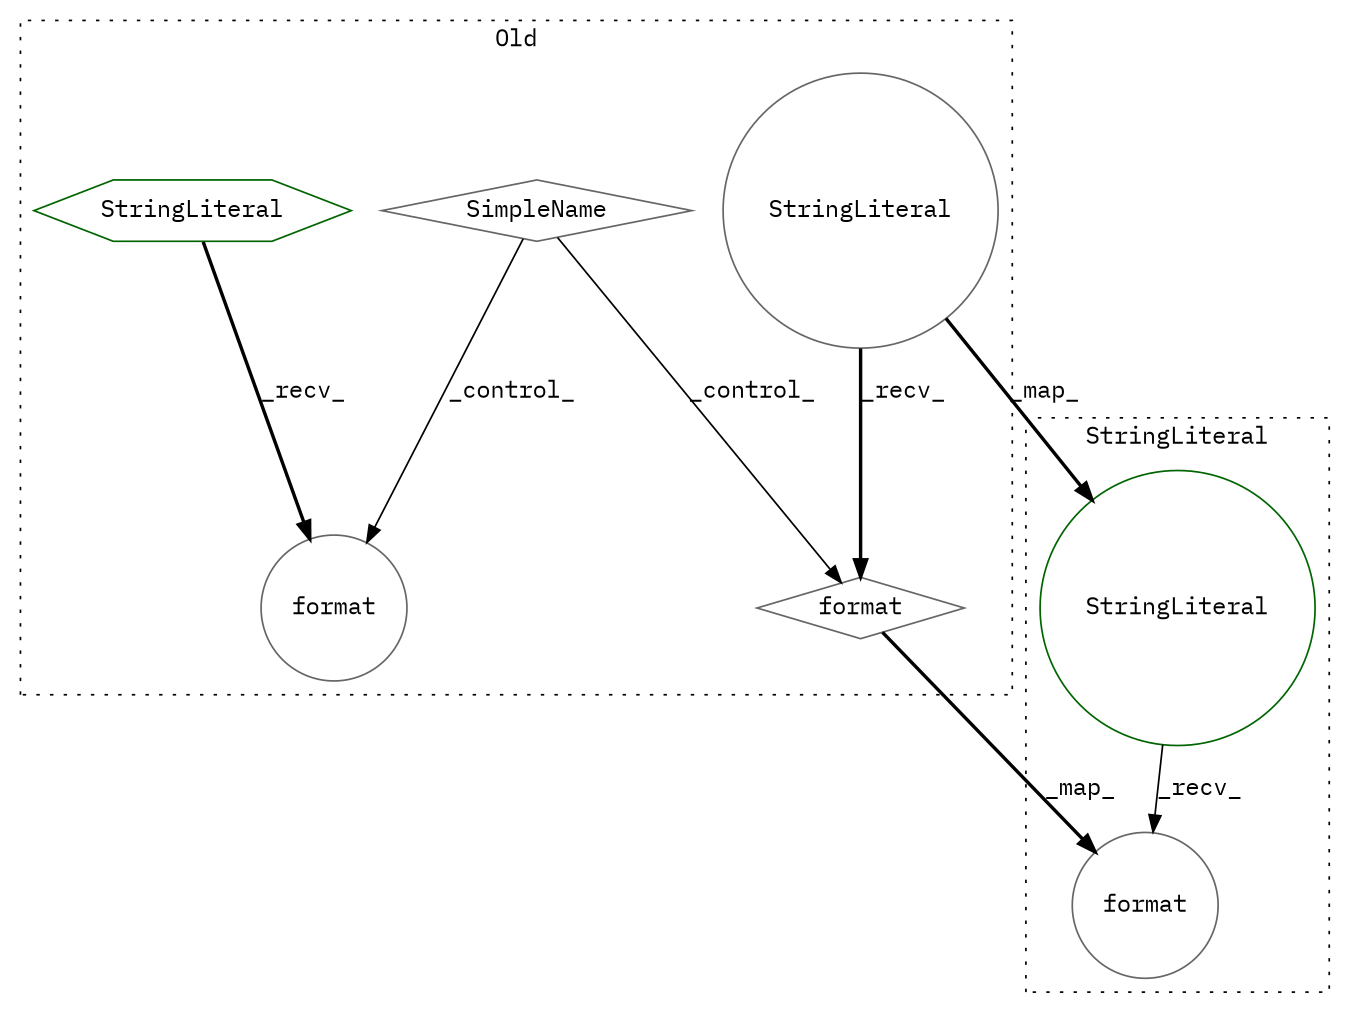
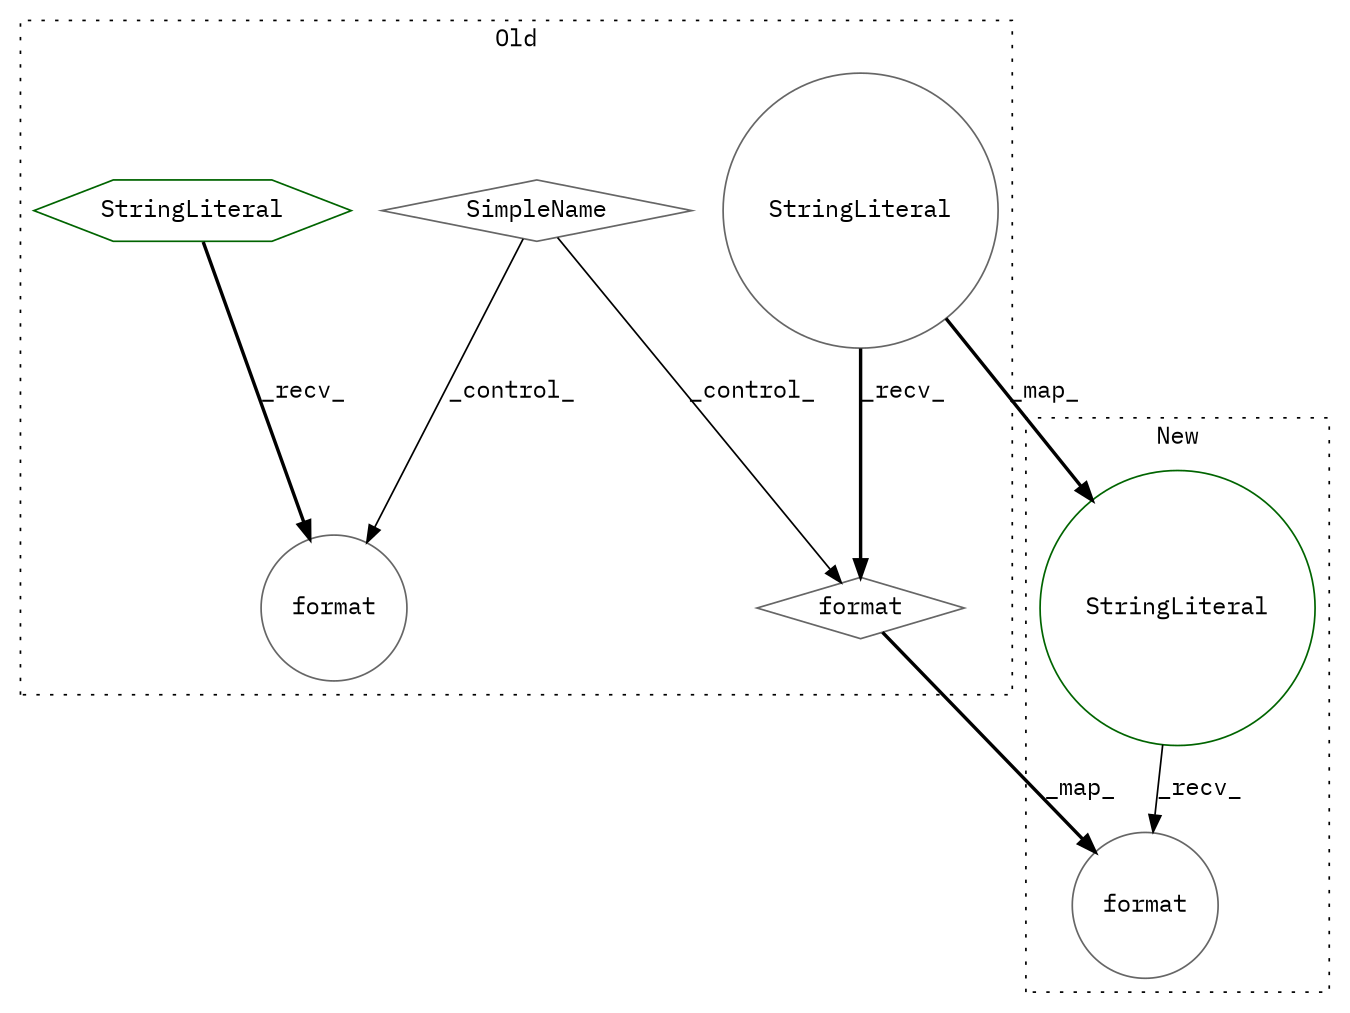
(1178, 437) -> (1178, 437)
